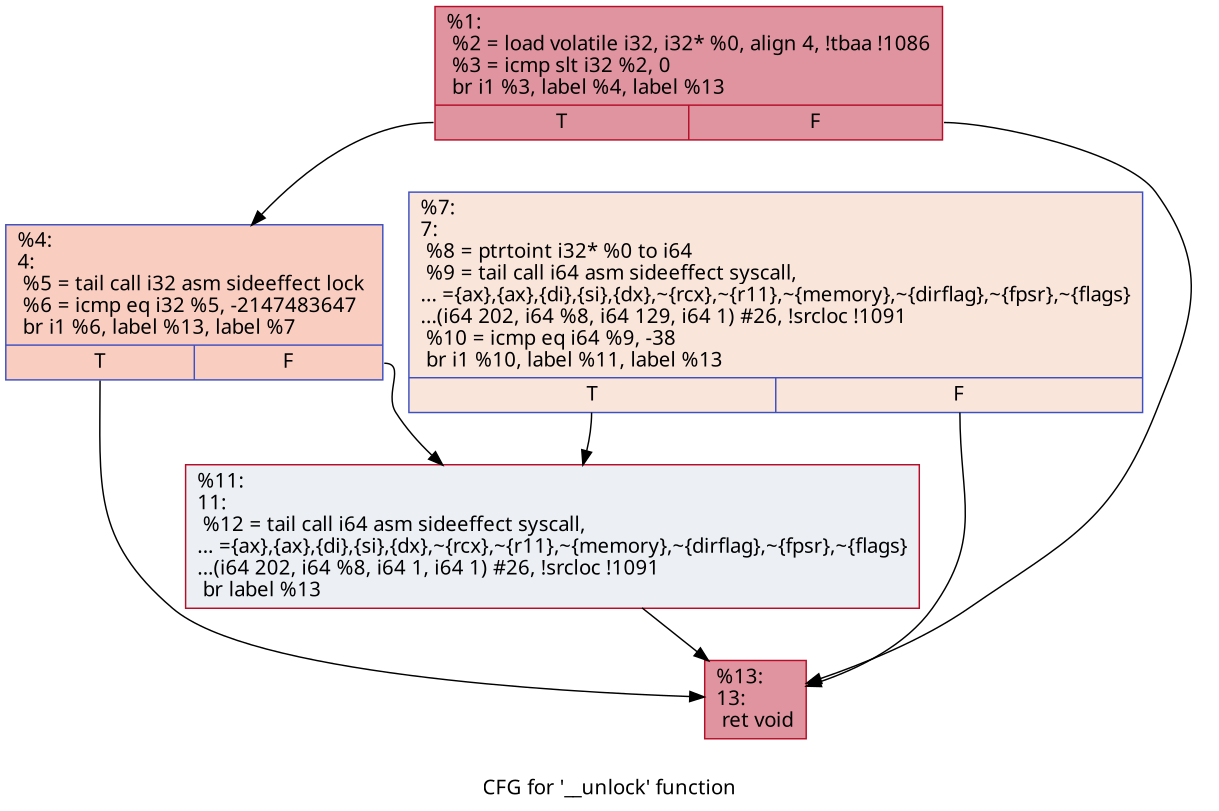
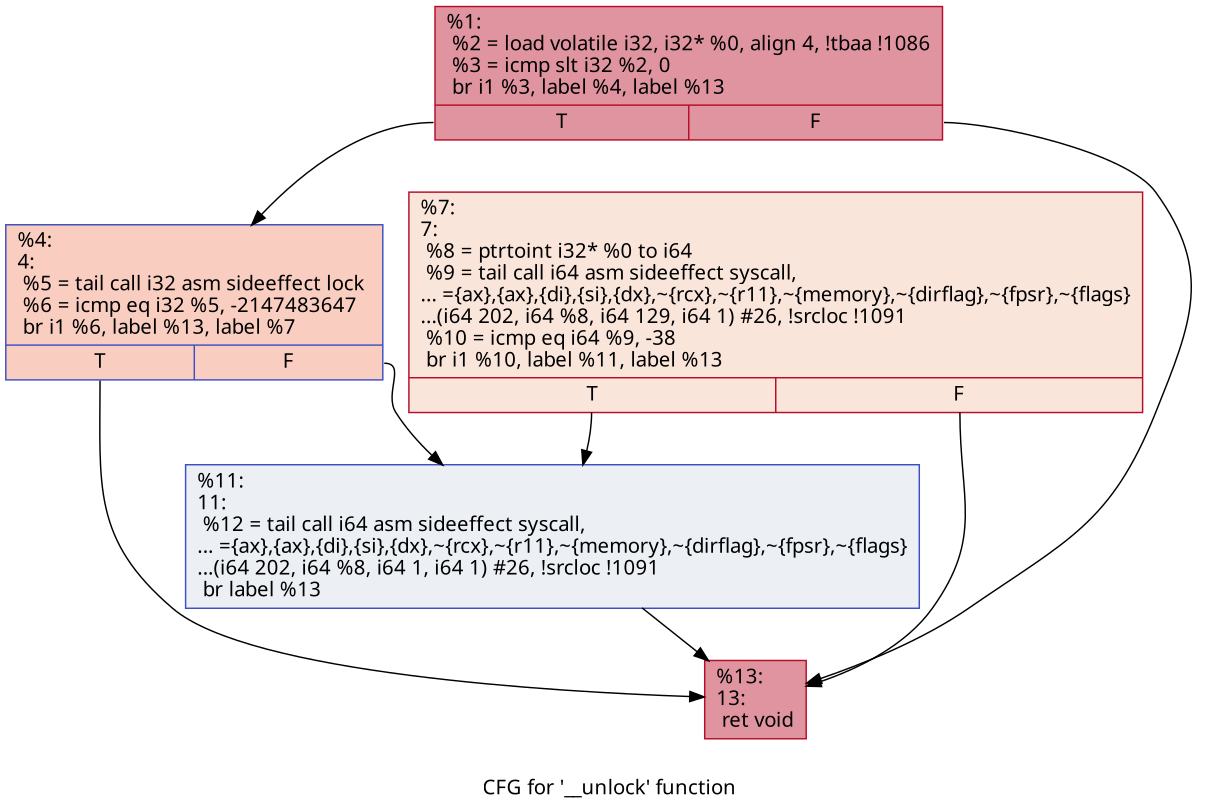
(776, 302) -> (776, 302)
(552, 537) -> (552, 537)
